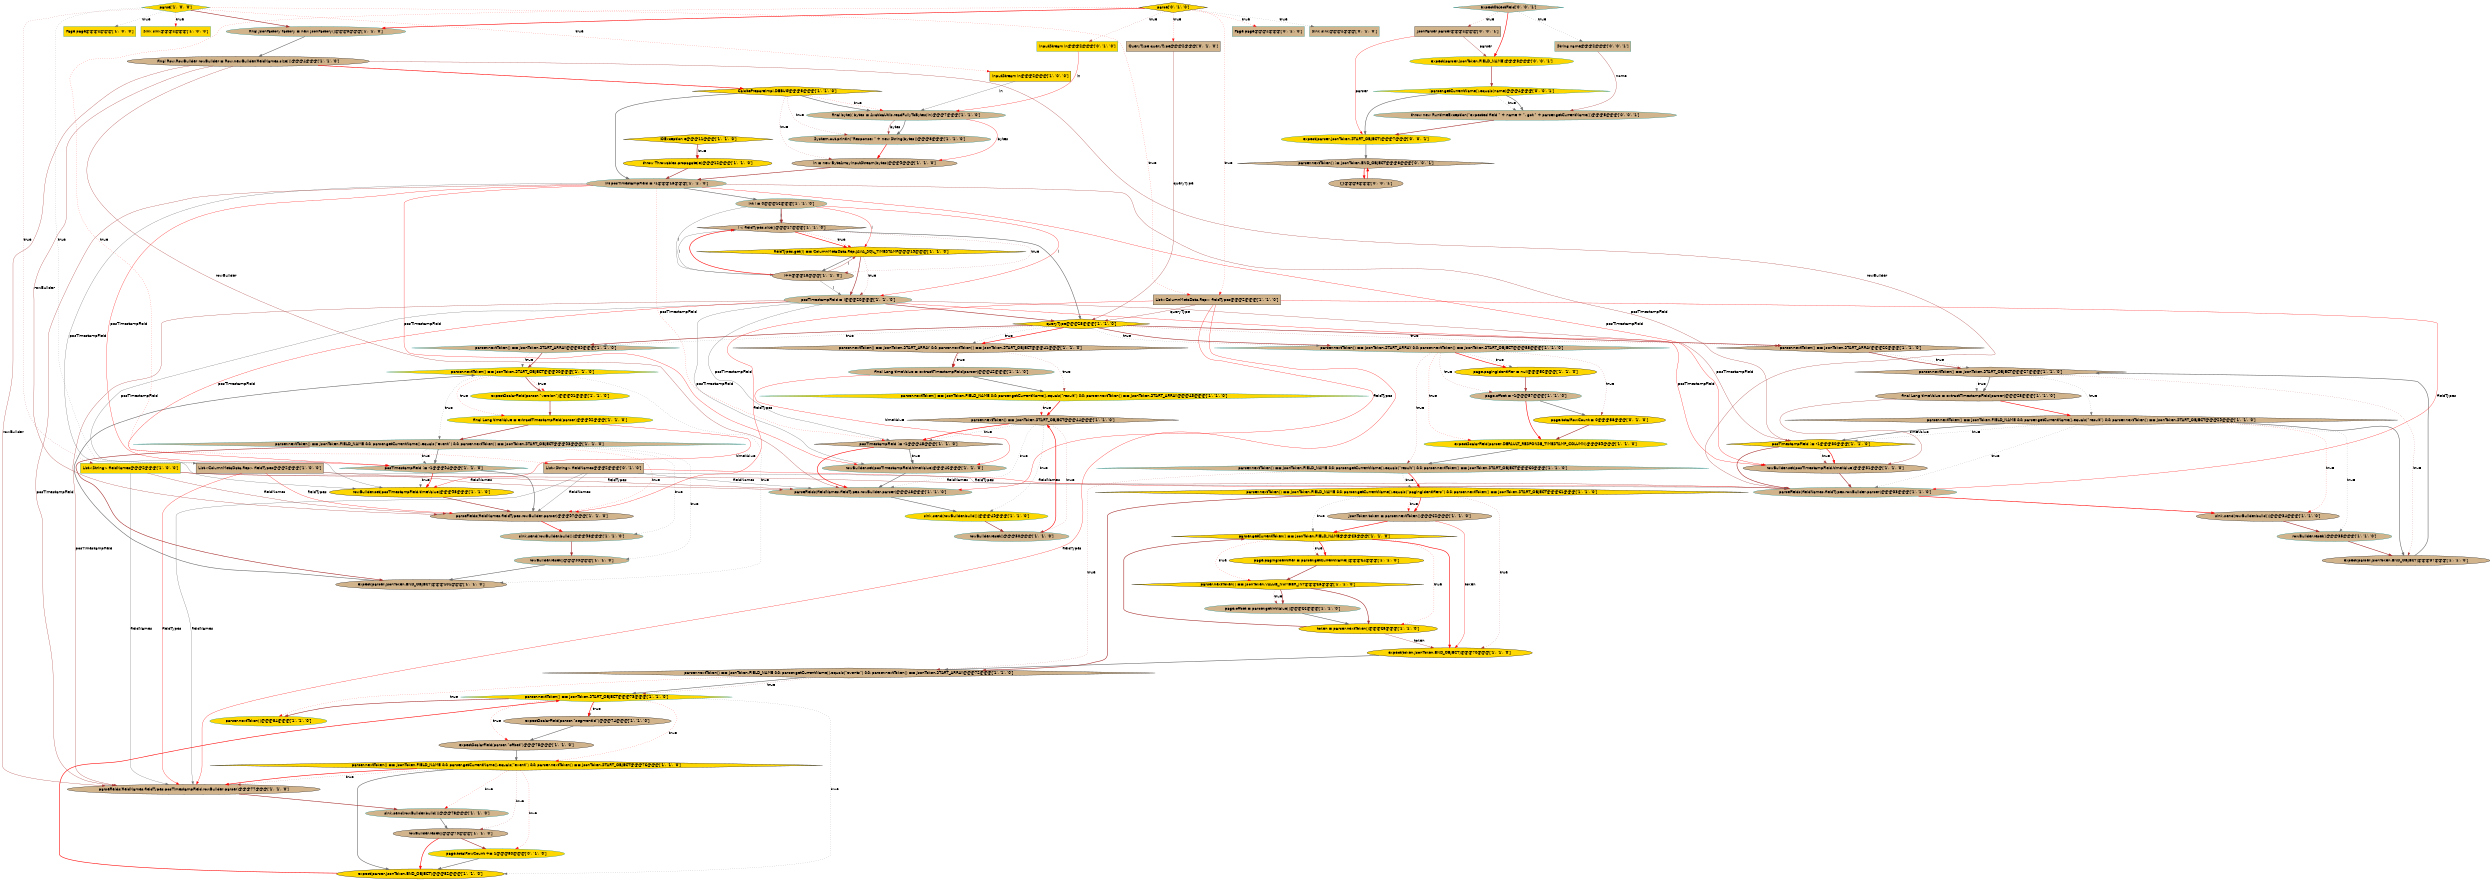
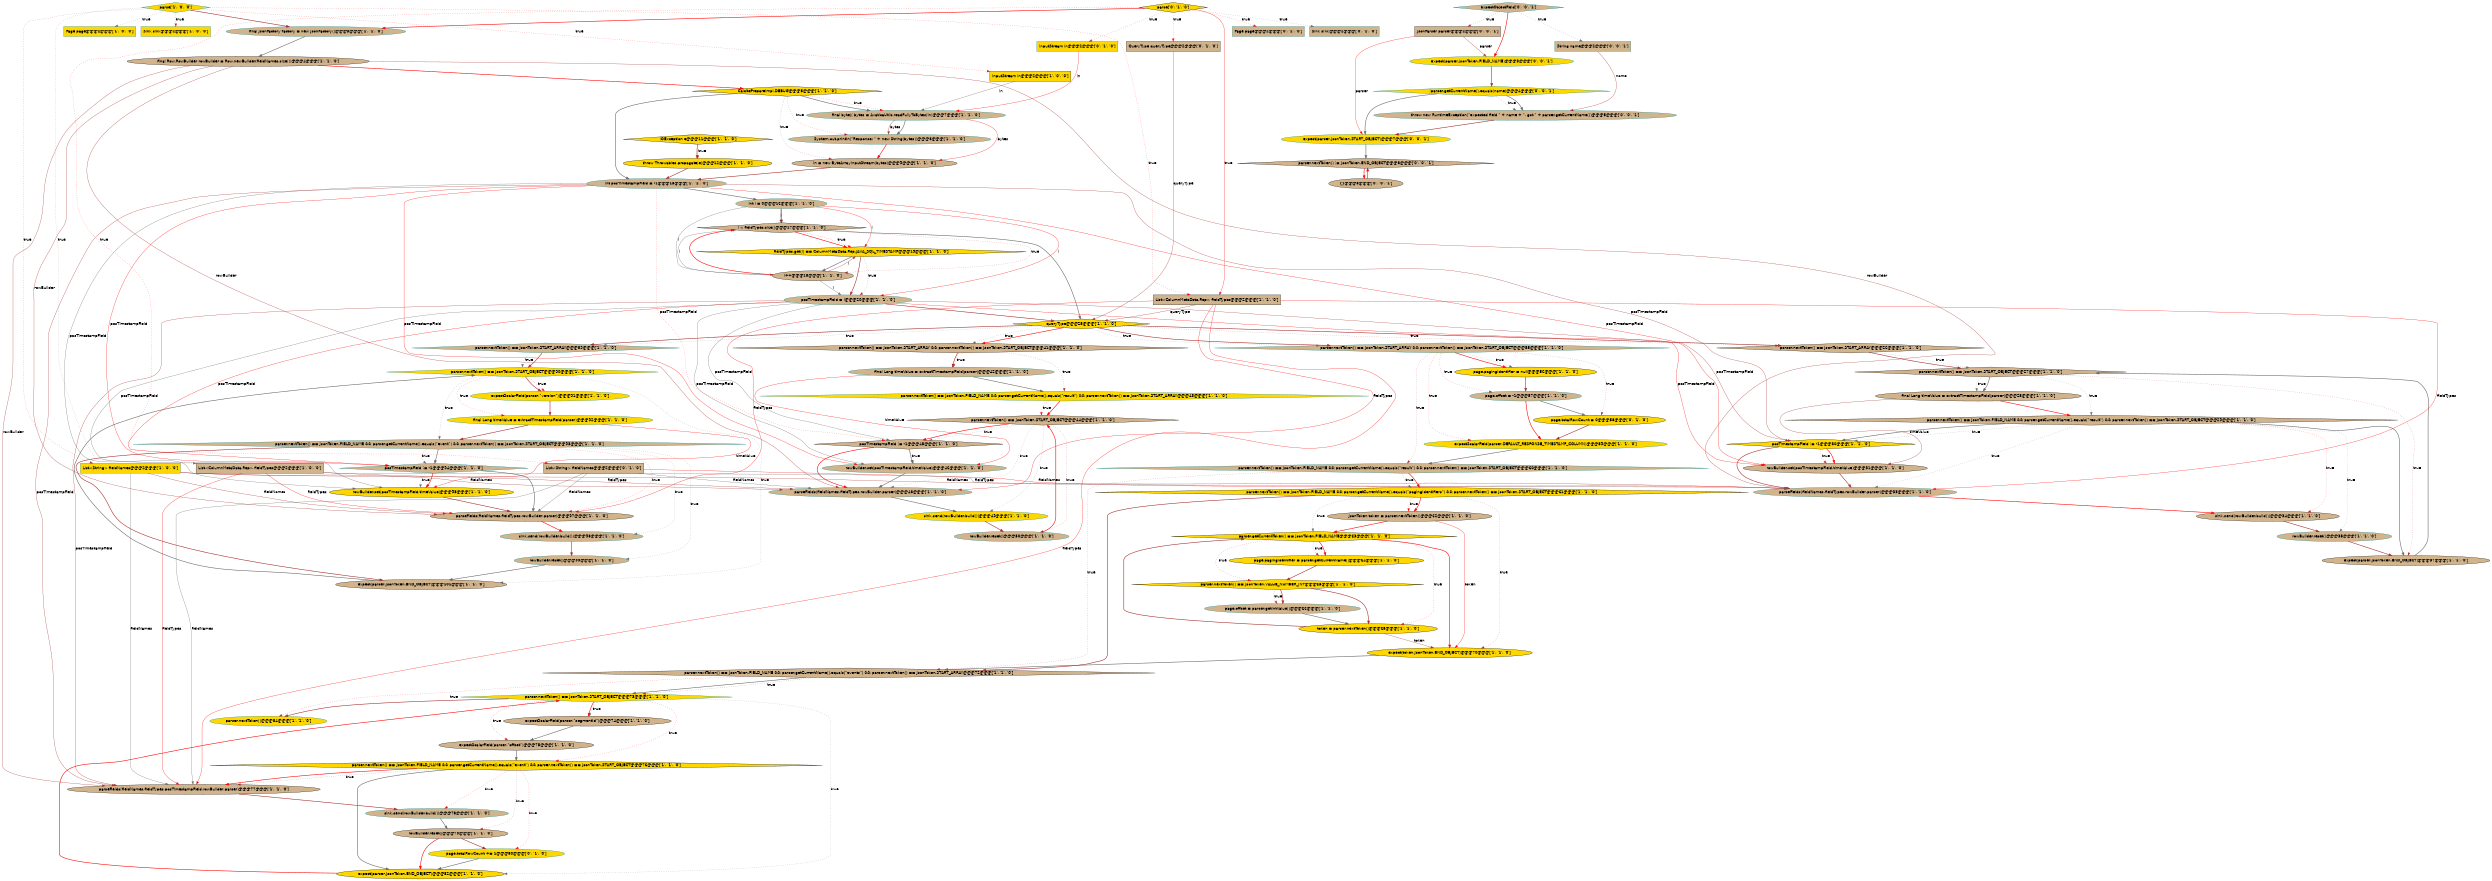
(1224, 142) -> (1224, 142)
